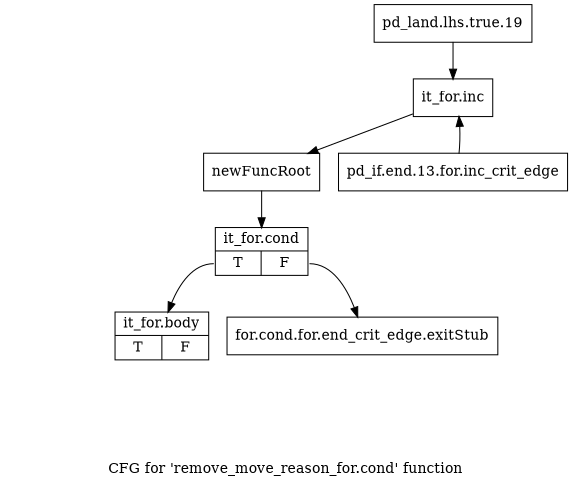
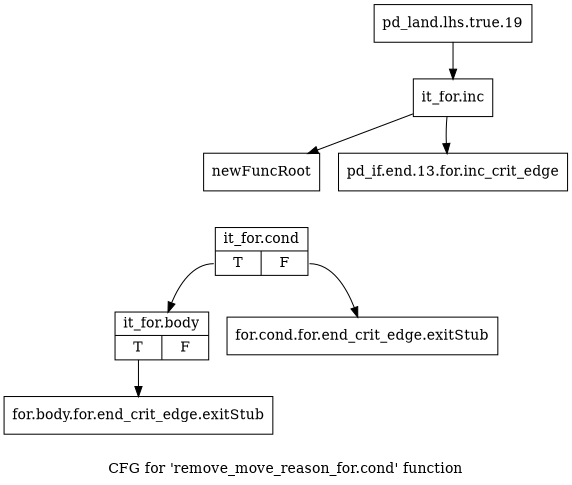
(460, 140) -> (446, 130)
(262, 204) -> none
none -> (138, 415)
